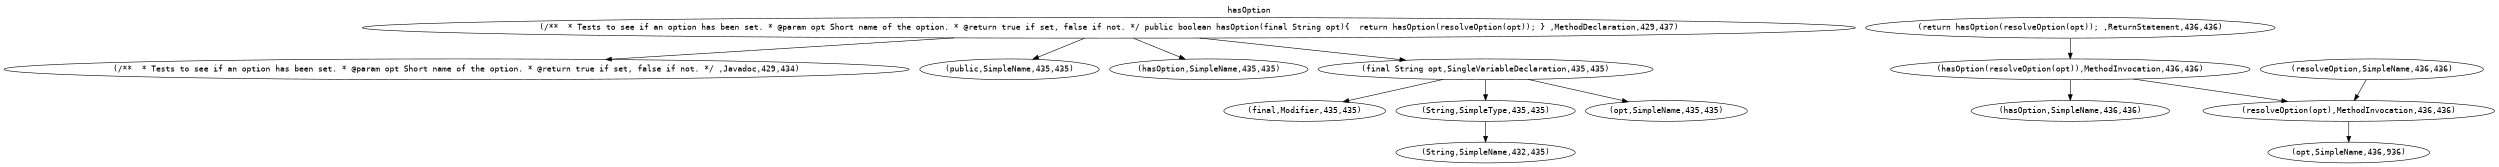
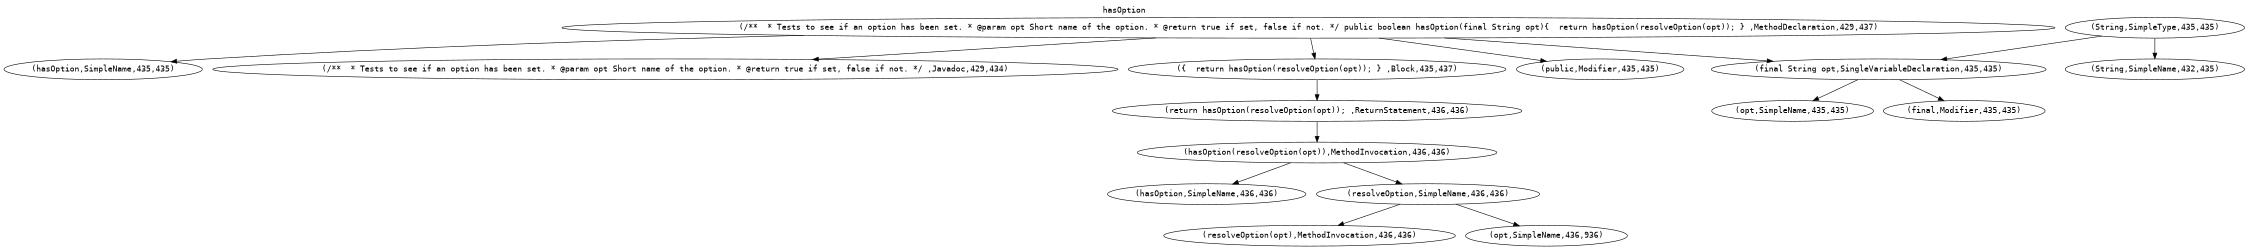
(1009, 69) -> (1600, 69)
none -> (1317, 69)
(1486, 87) -> (2024, 47)
(2208, 90) -> (1370, 172)
(2349, 129) -> (1485, 214)
